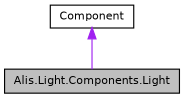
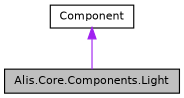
(92, 81) -> (92, 81)
